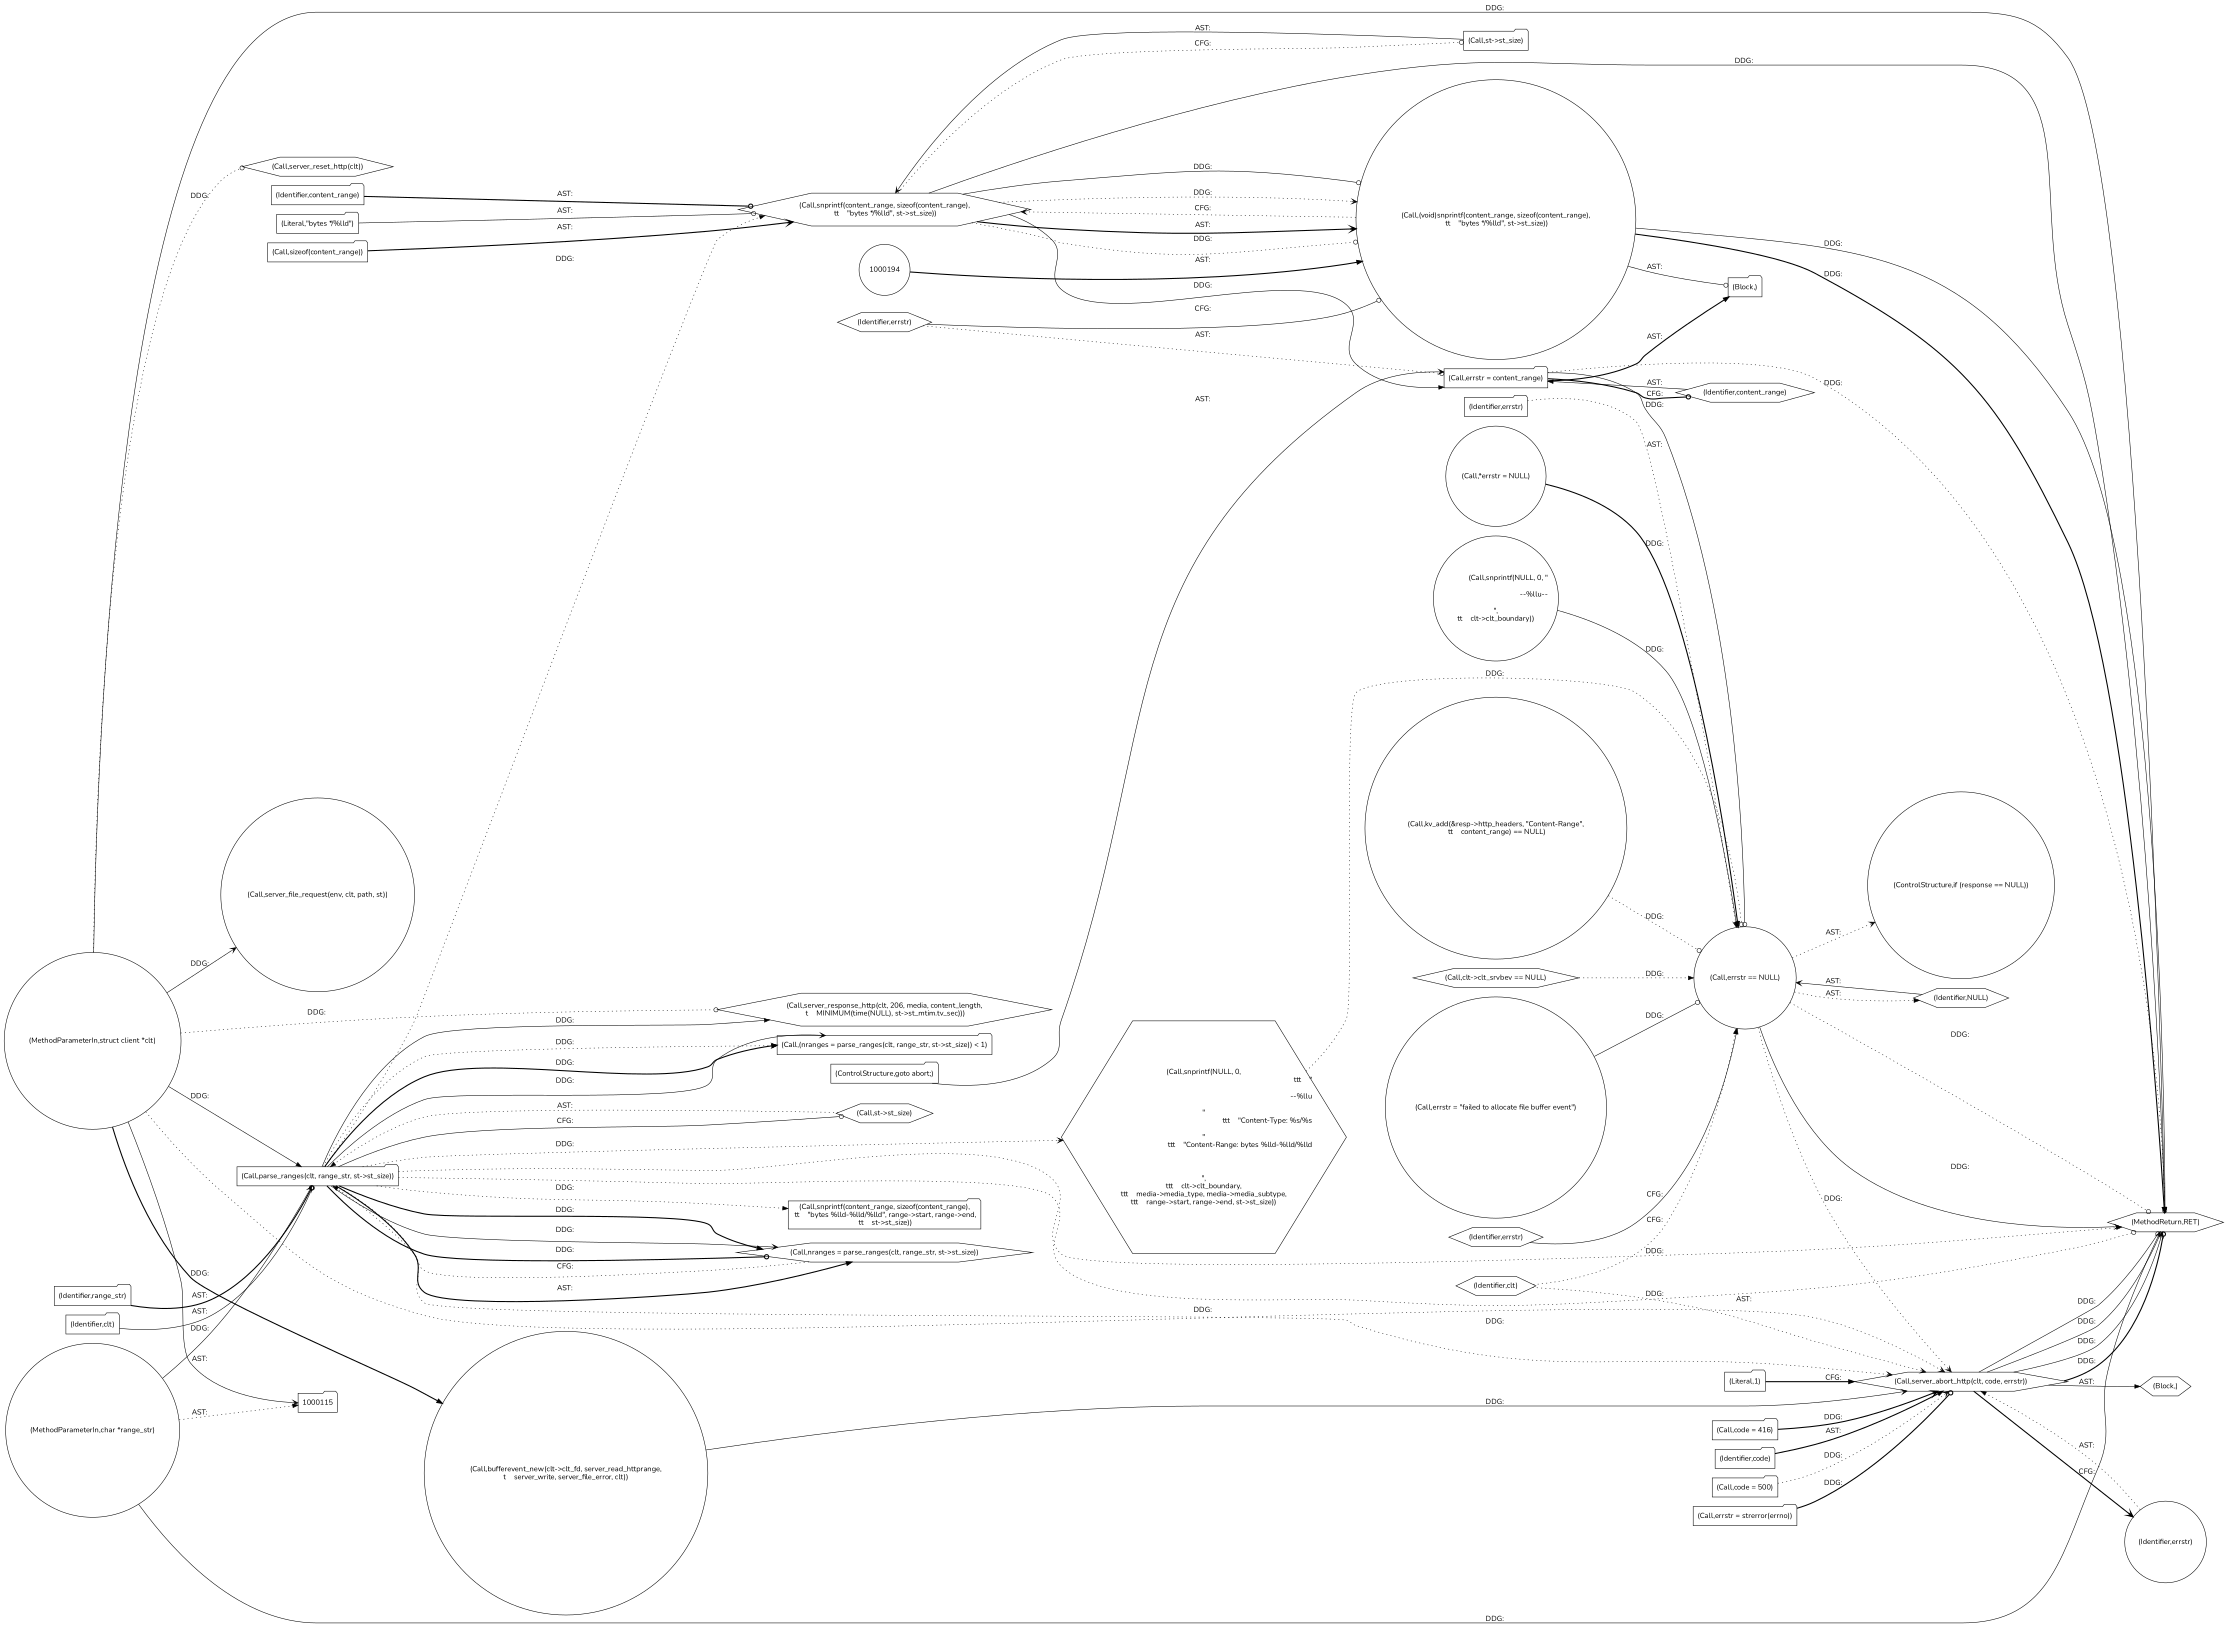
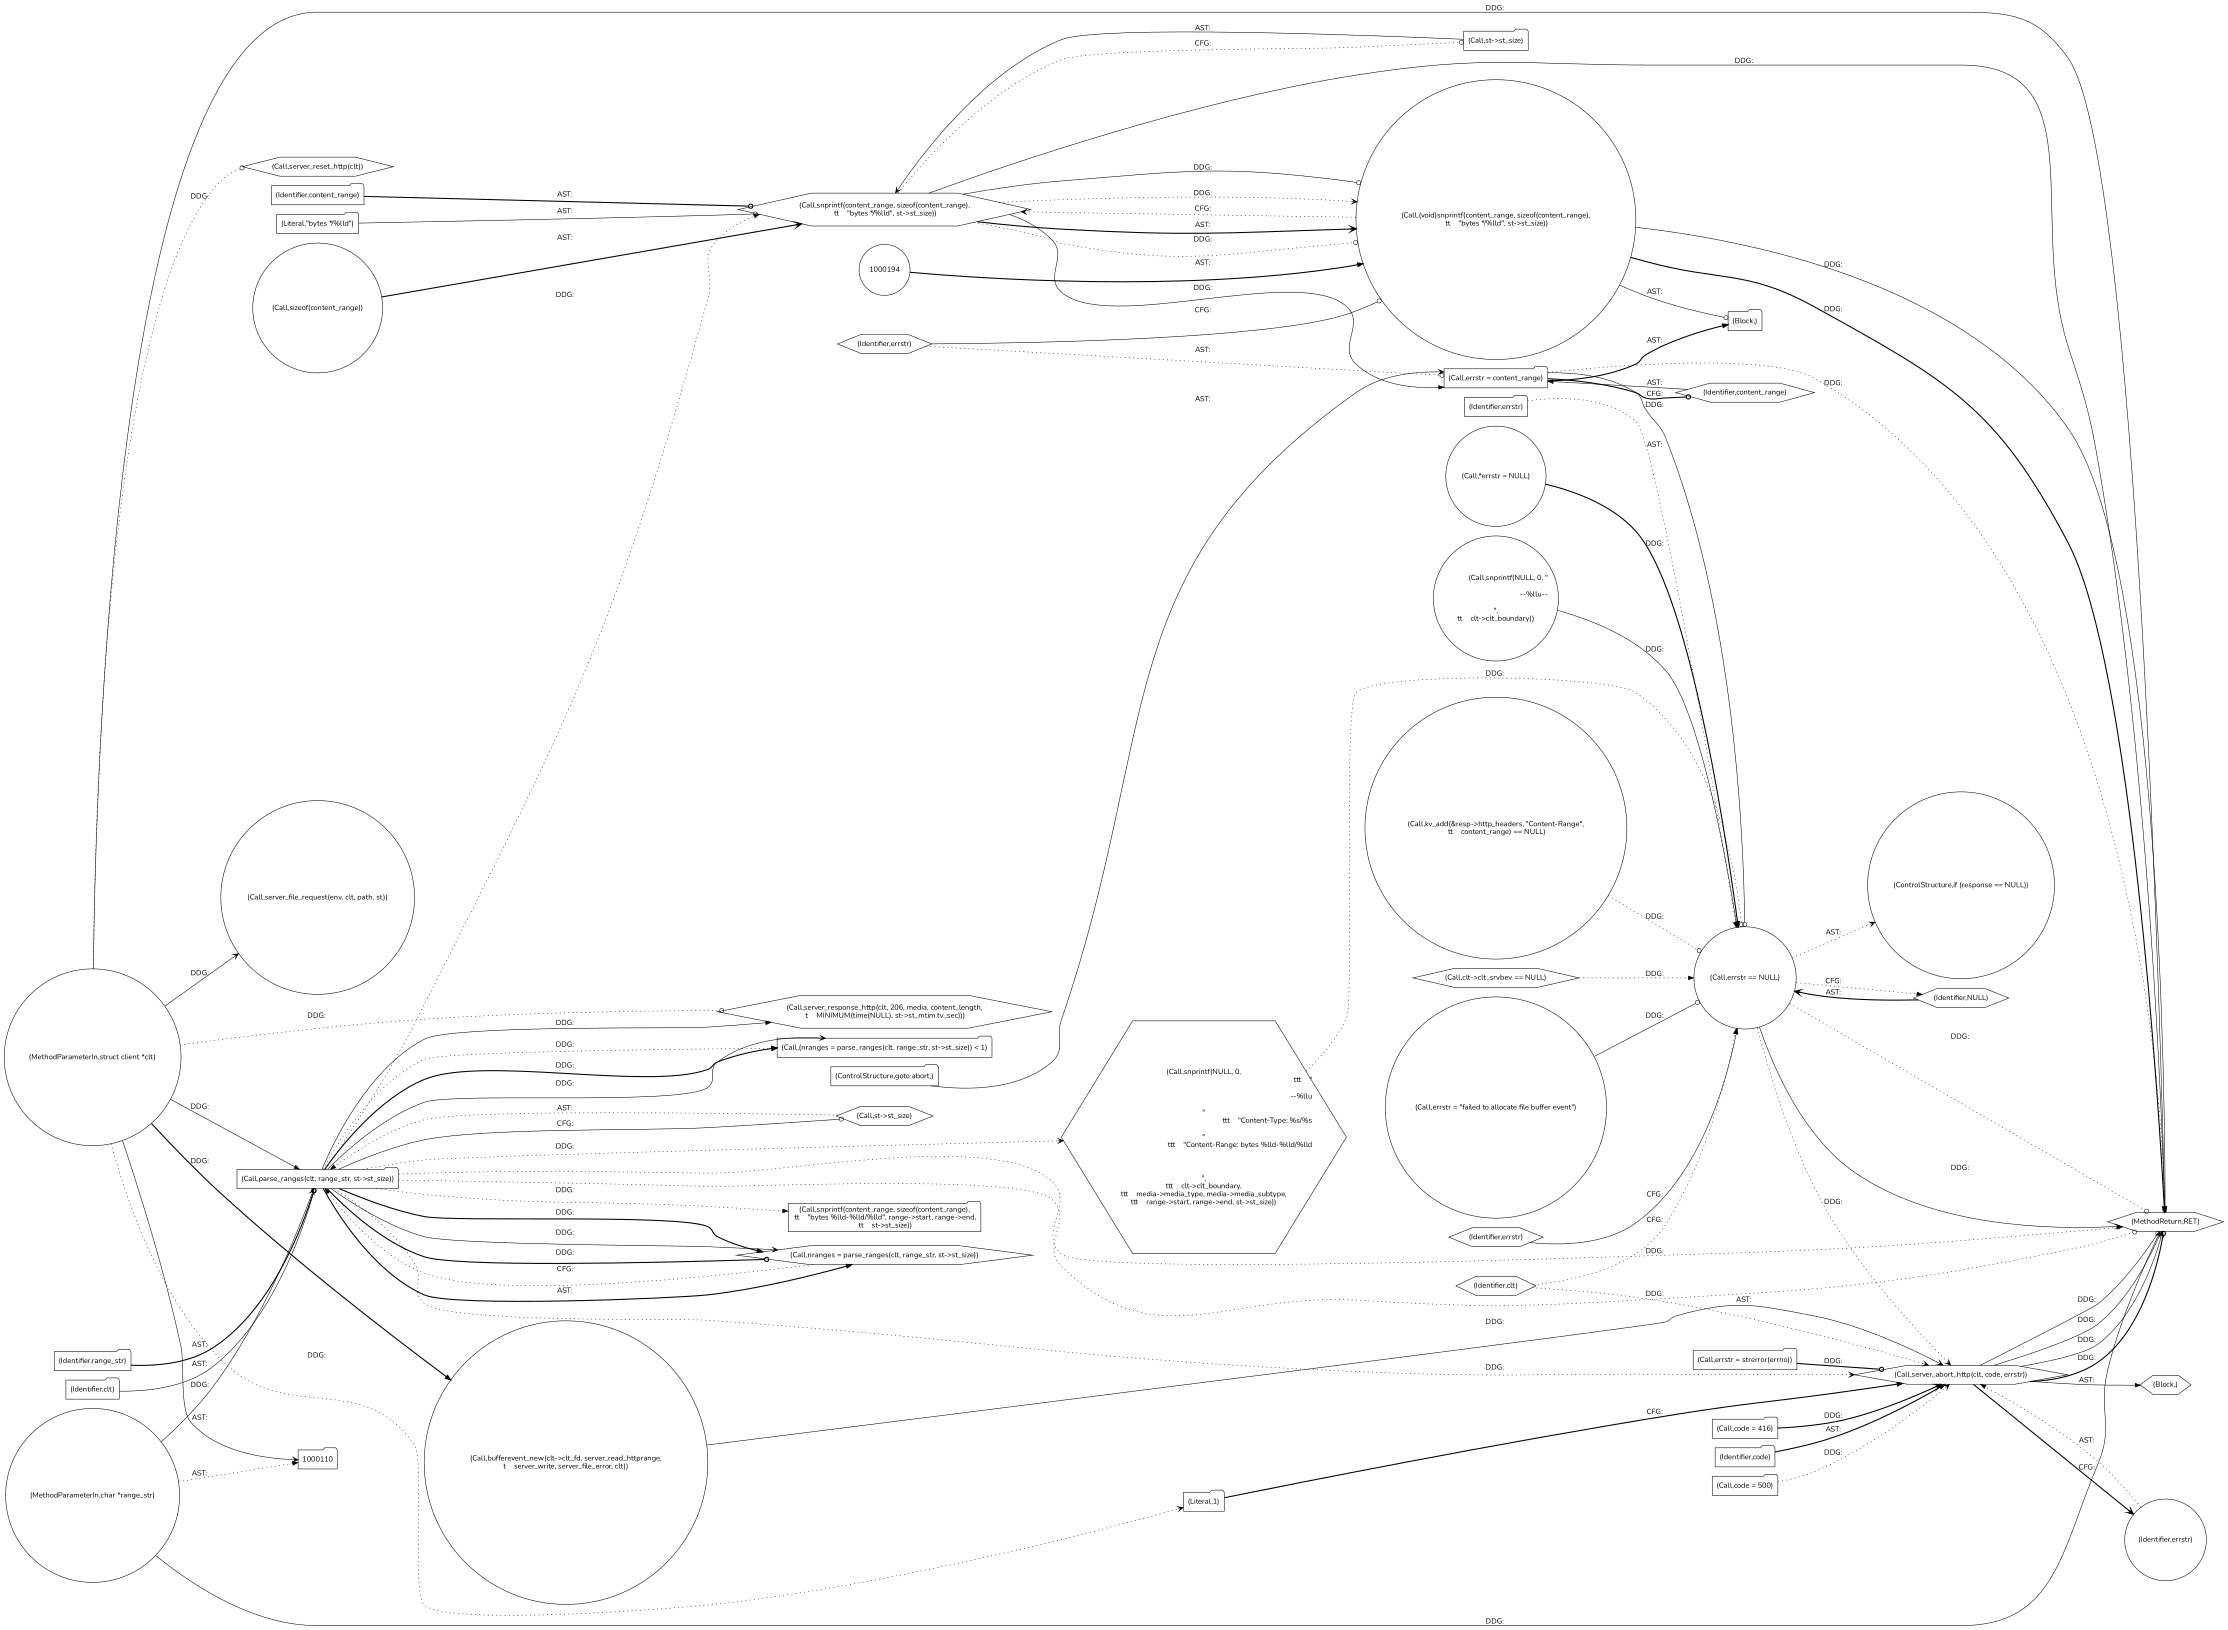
(318, 252) -> (318, 308)
(1862, 989) -> (1859, 999)
(1834, 994) -> (1834, 981)
(1012, 1323) -> (494, 1615)
(318, 1403) -> (318, 1459)
